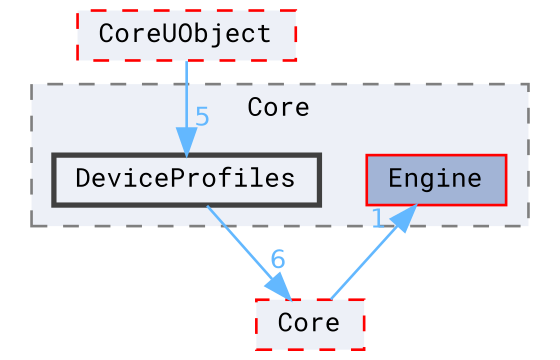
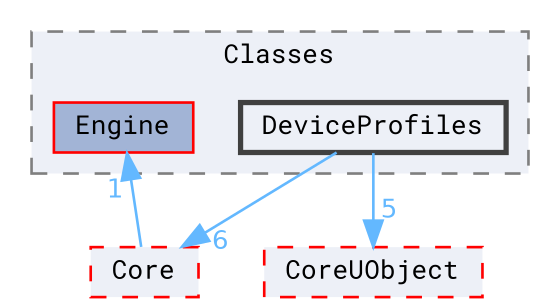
(187, 102) -> (373, 190)
(280, 109) -> (280, 57)
